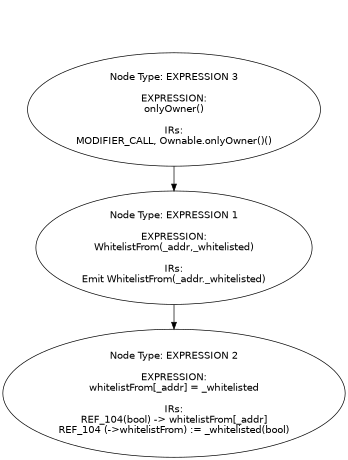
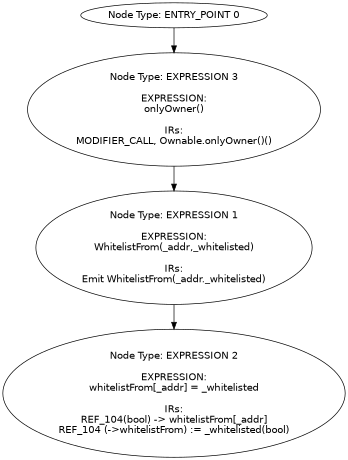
none -> (174, 15)
